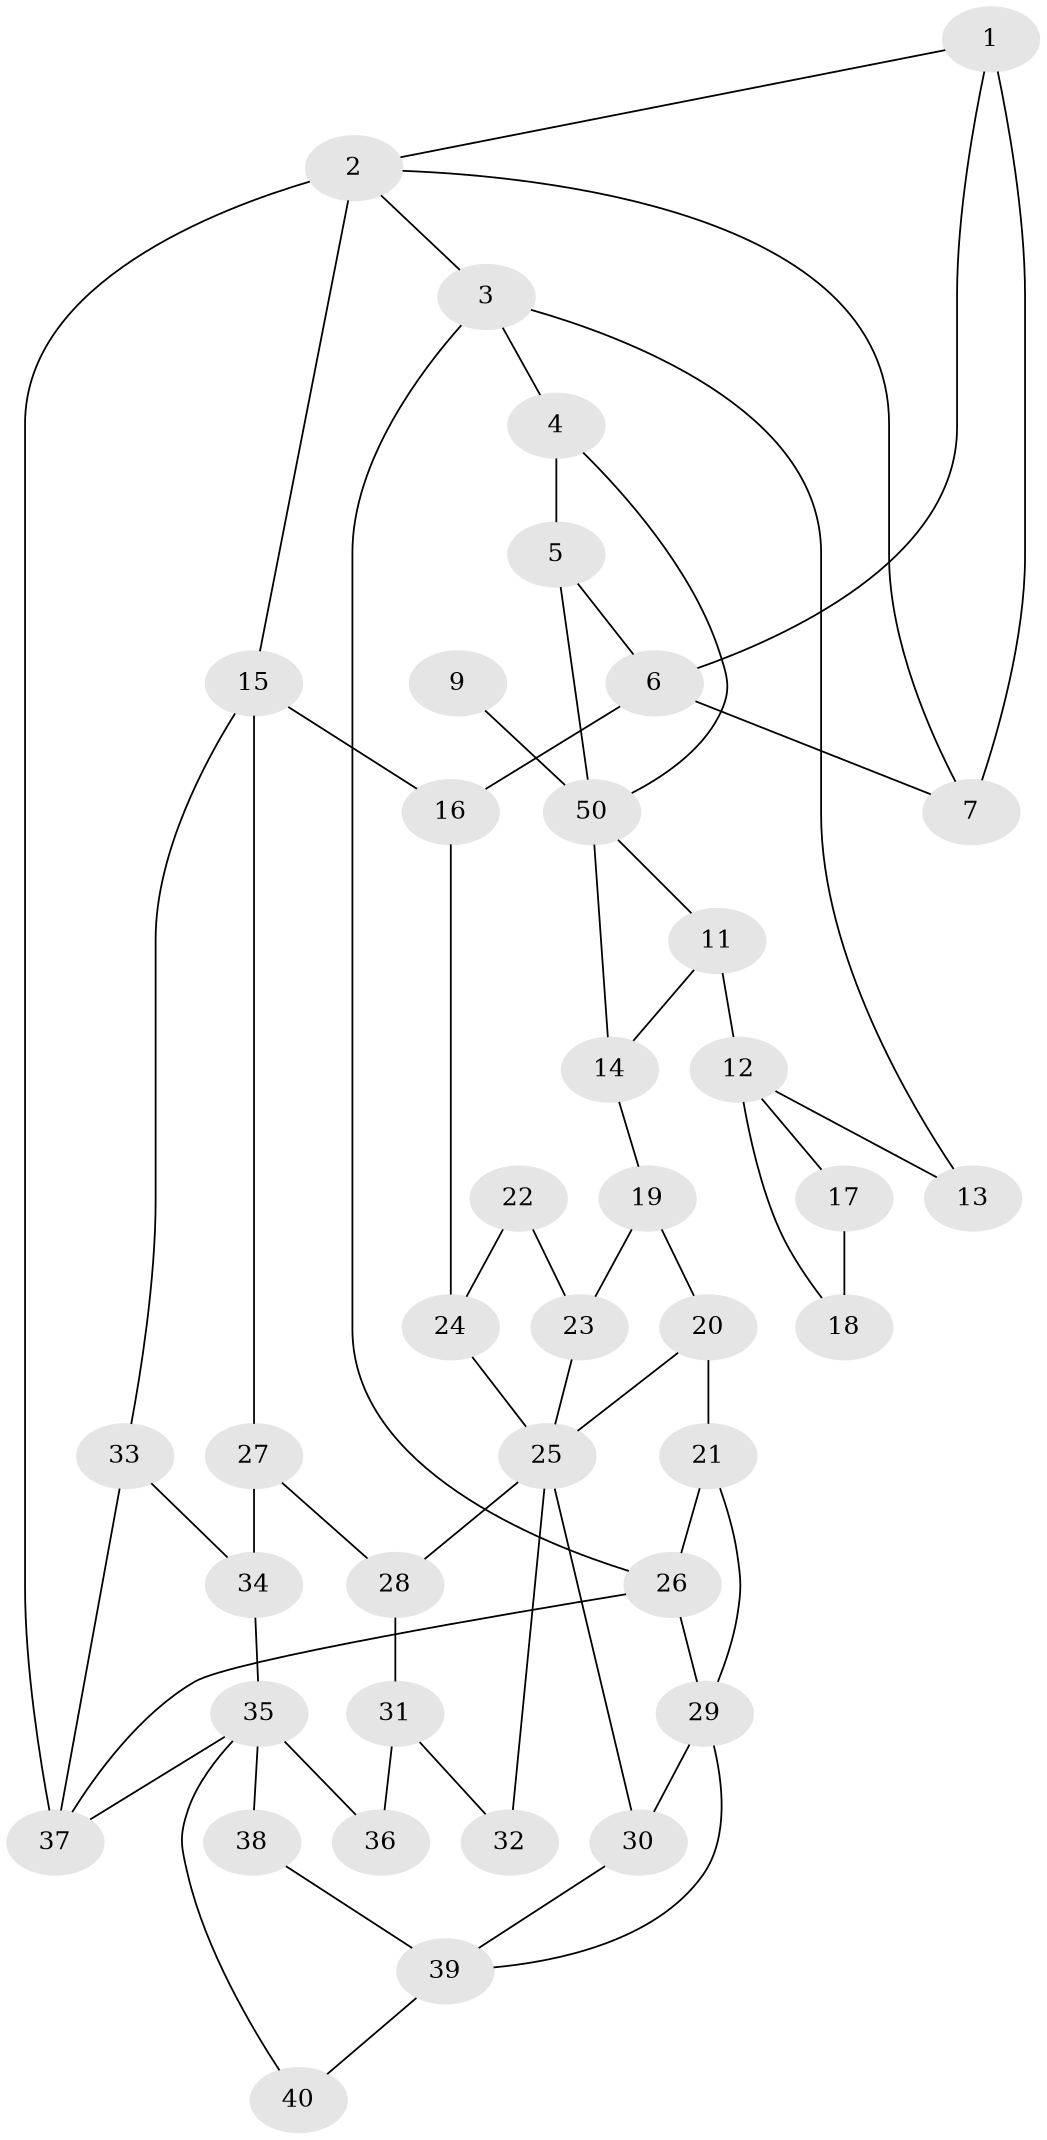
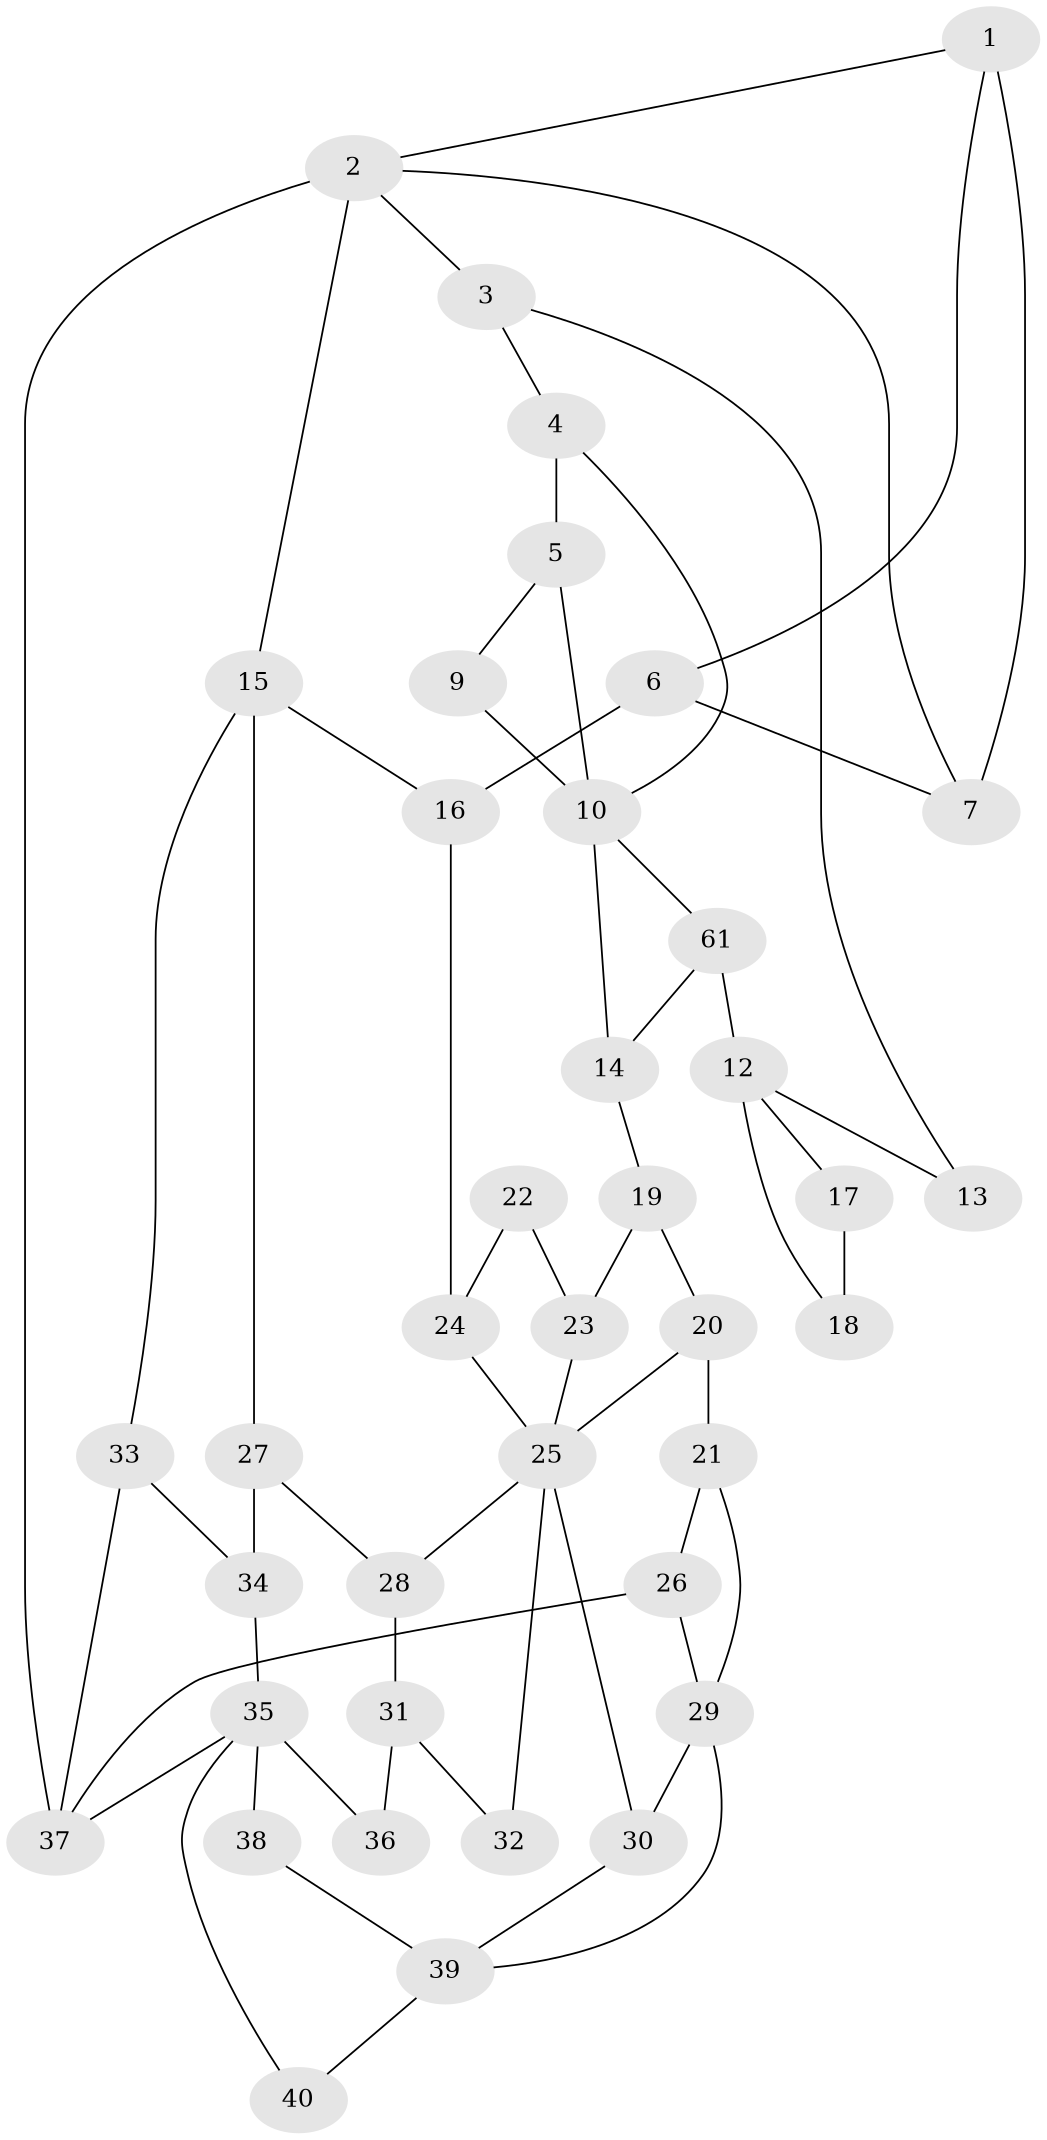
(606, 619) -> (507, 619)
(592, 812) -> (592, 812)
(717, 941) -> (717, 941)
(352, 1008) -> none
